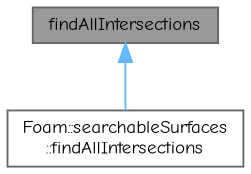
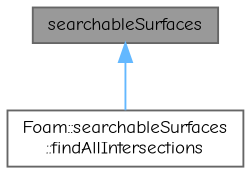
(125, 25) -> (125, 25)
